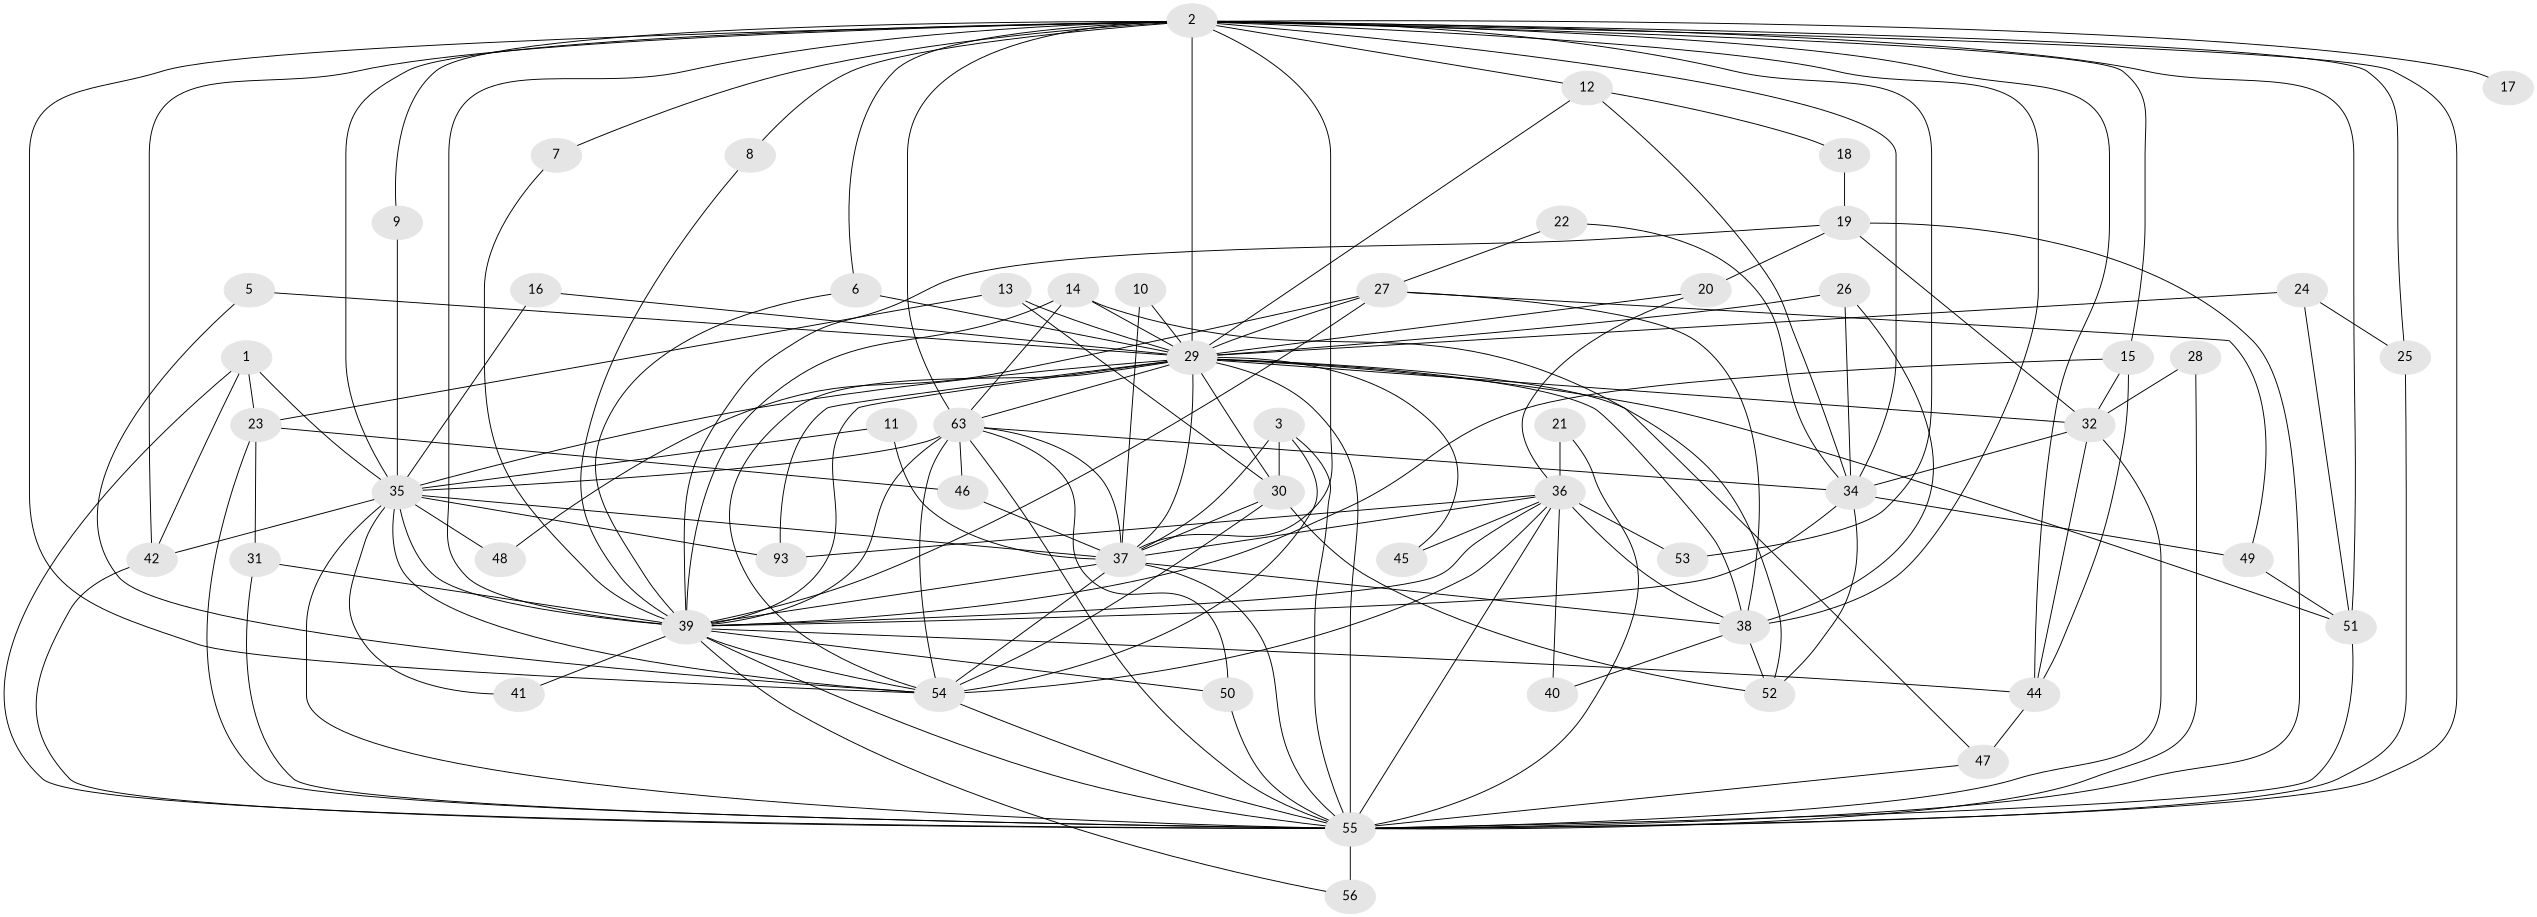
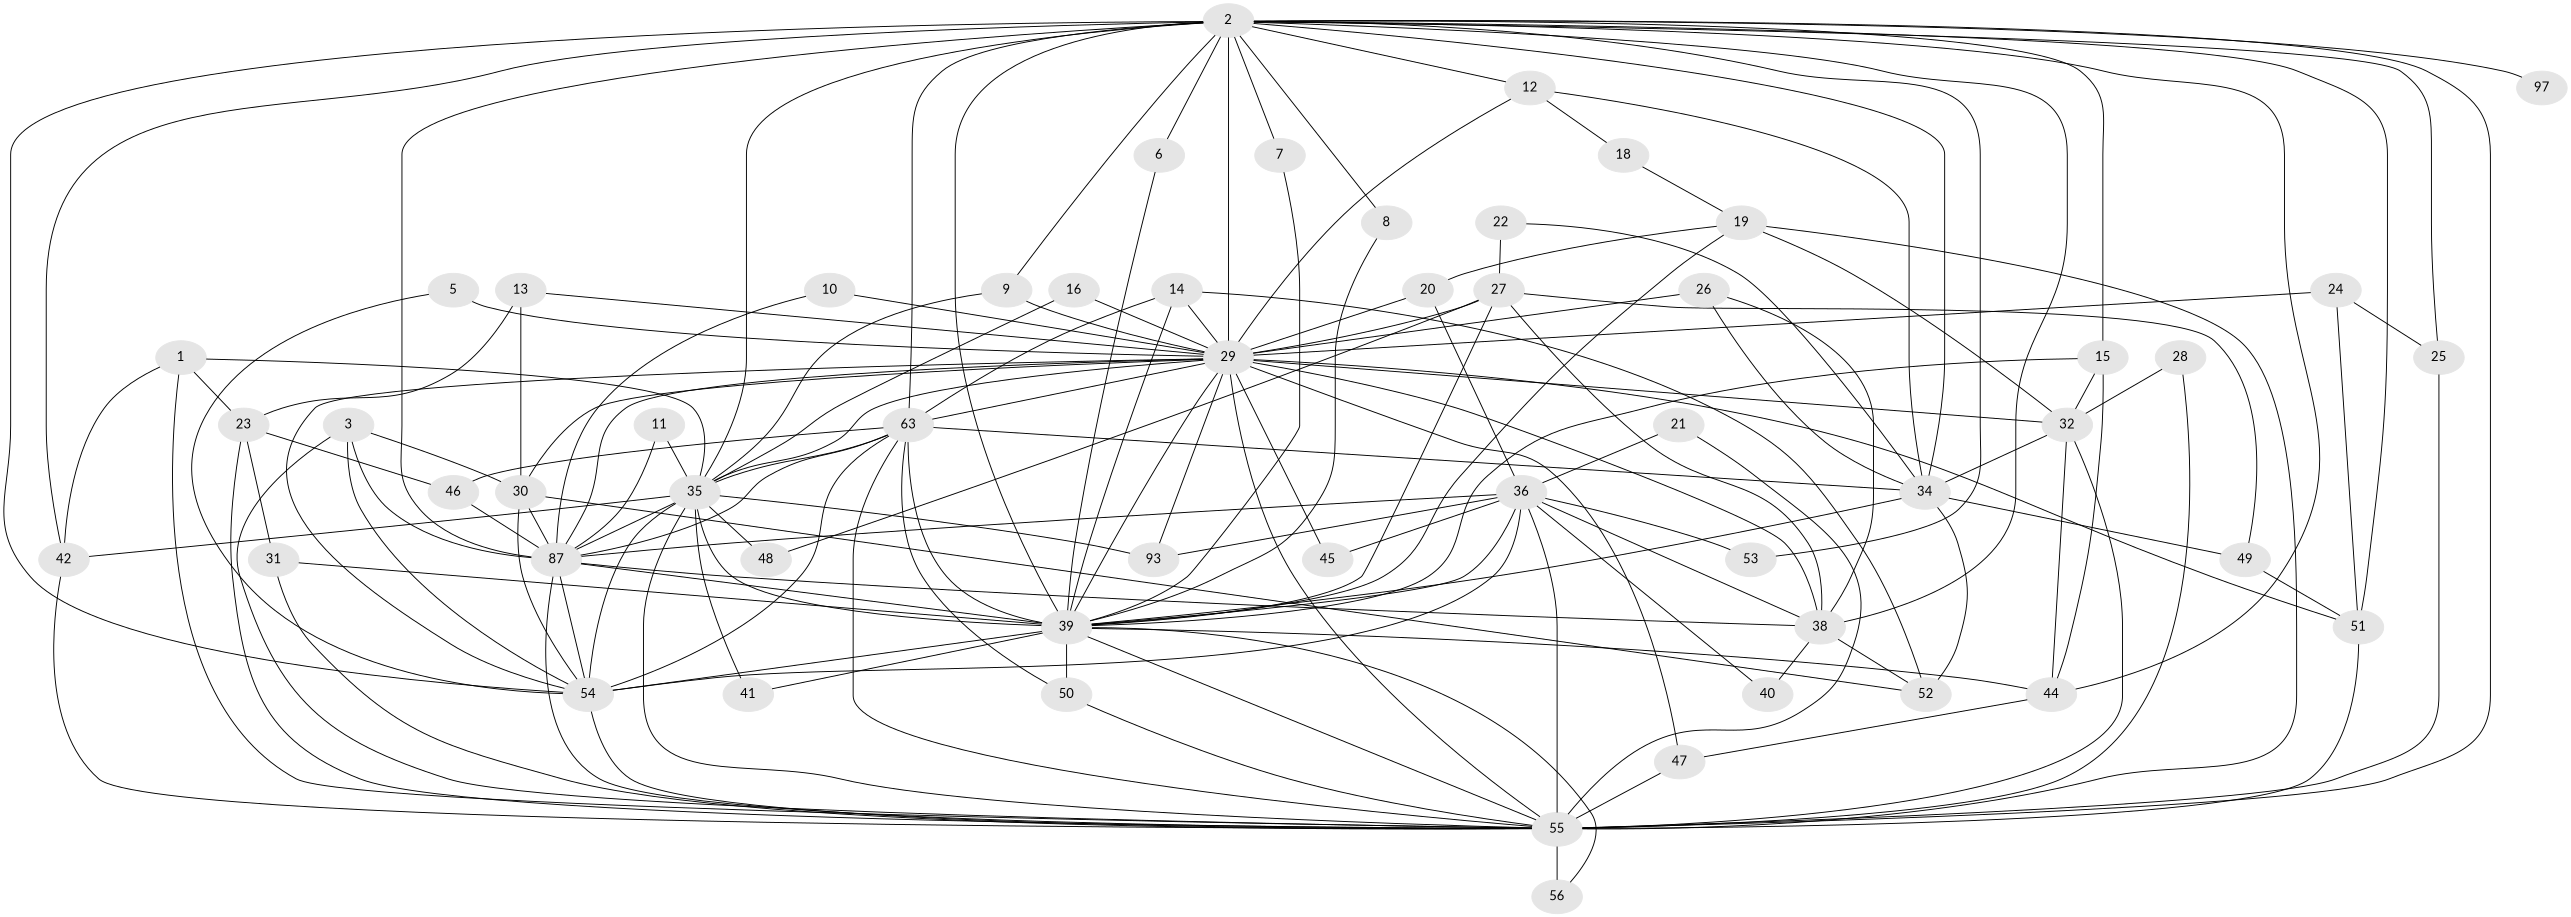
(2508, 88) -> (2542, 88)
(1024, 324) -> (1110, 329)
(1121, 560) -> (556, 560)
